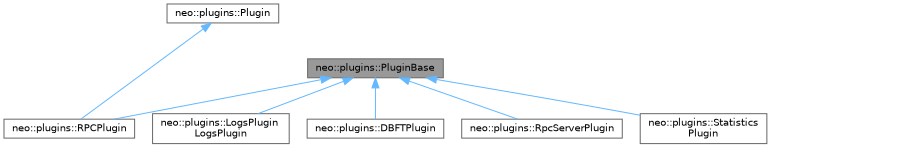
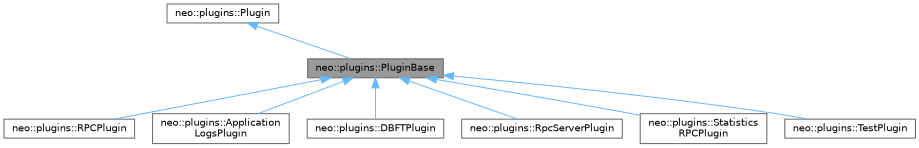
(142, 74) -> (304, 43)
(221, 129) -> (221, 129)
(704, 129) -> (704, 129)
none -> (850, 129)
